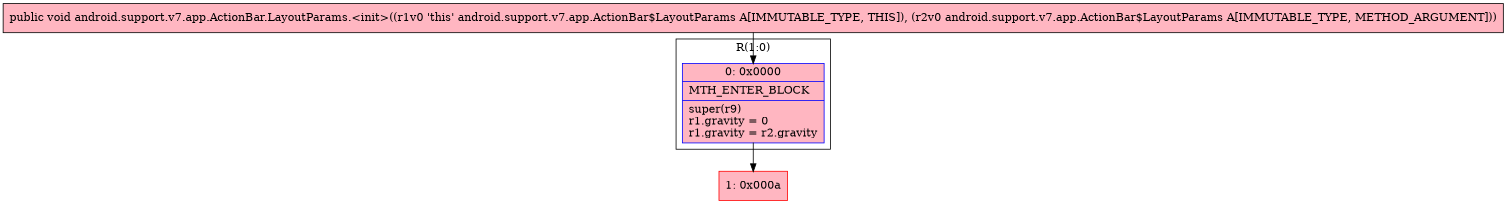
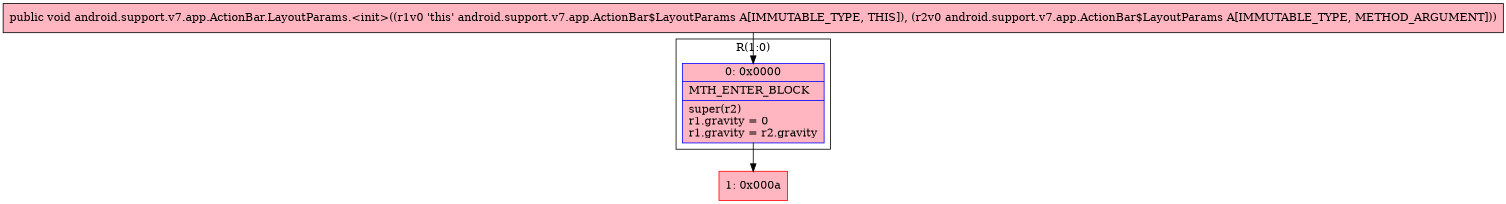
(715, 109) -> (715, 109)
